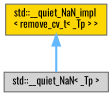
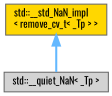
(56, 20) -> (56, 20)
